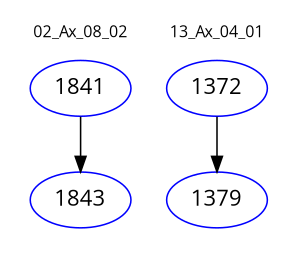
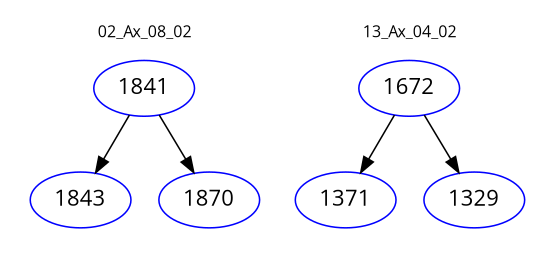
(217, 33) -> (410, 33)
(217, 88) -> (409, 88)
none -> (209, 200)
(217, 200) -> (474, 200)
none -> (346, 200)
